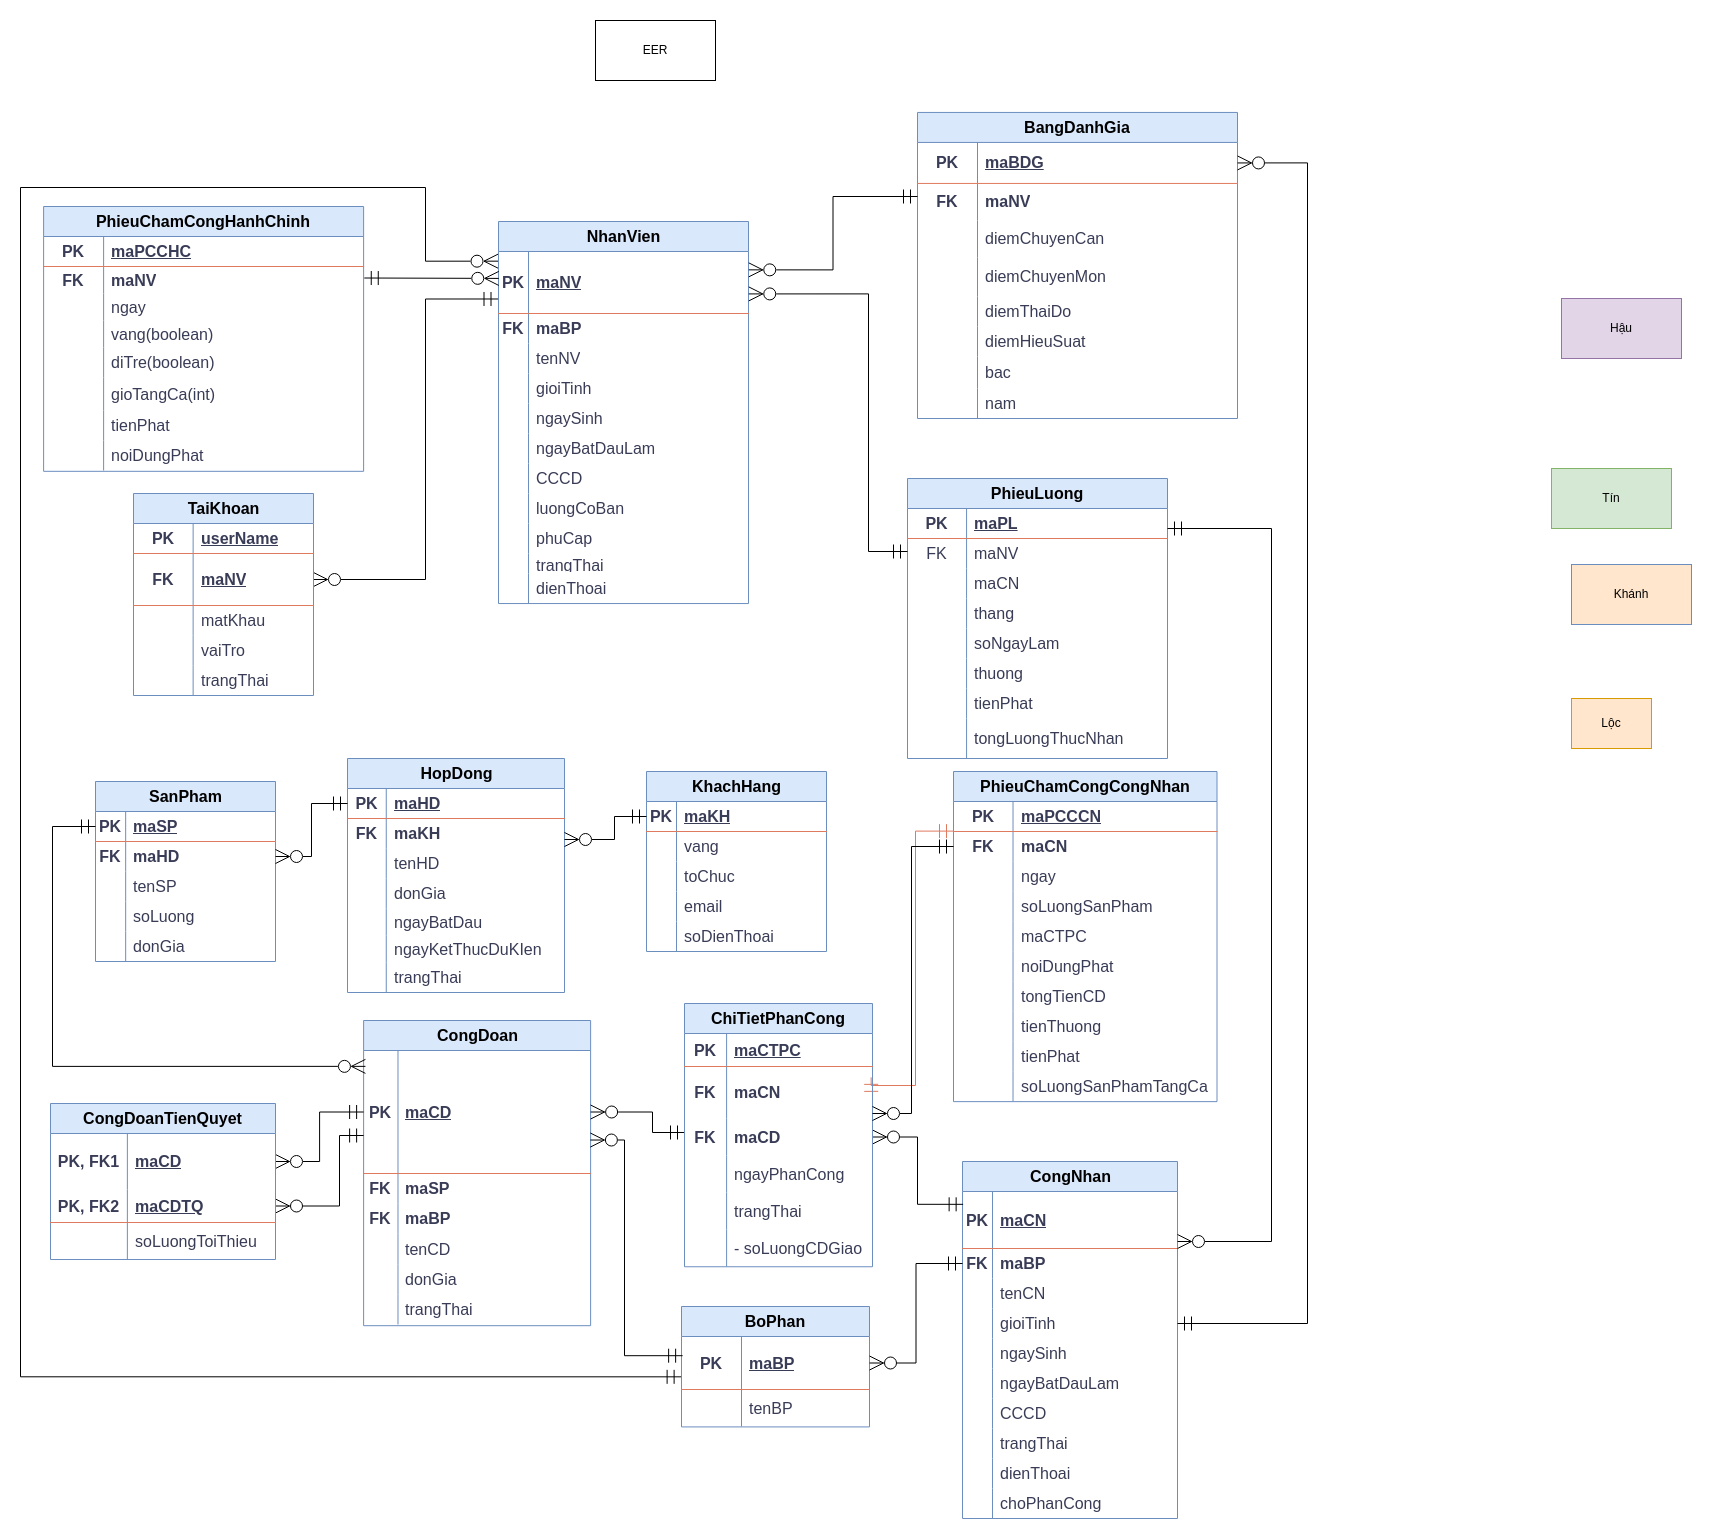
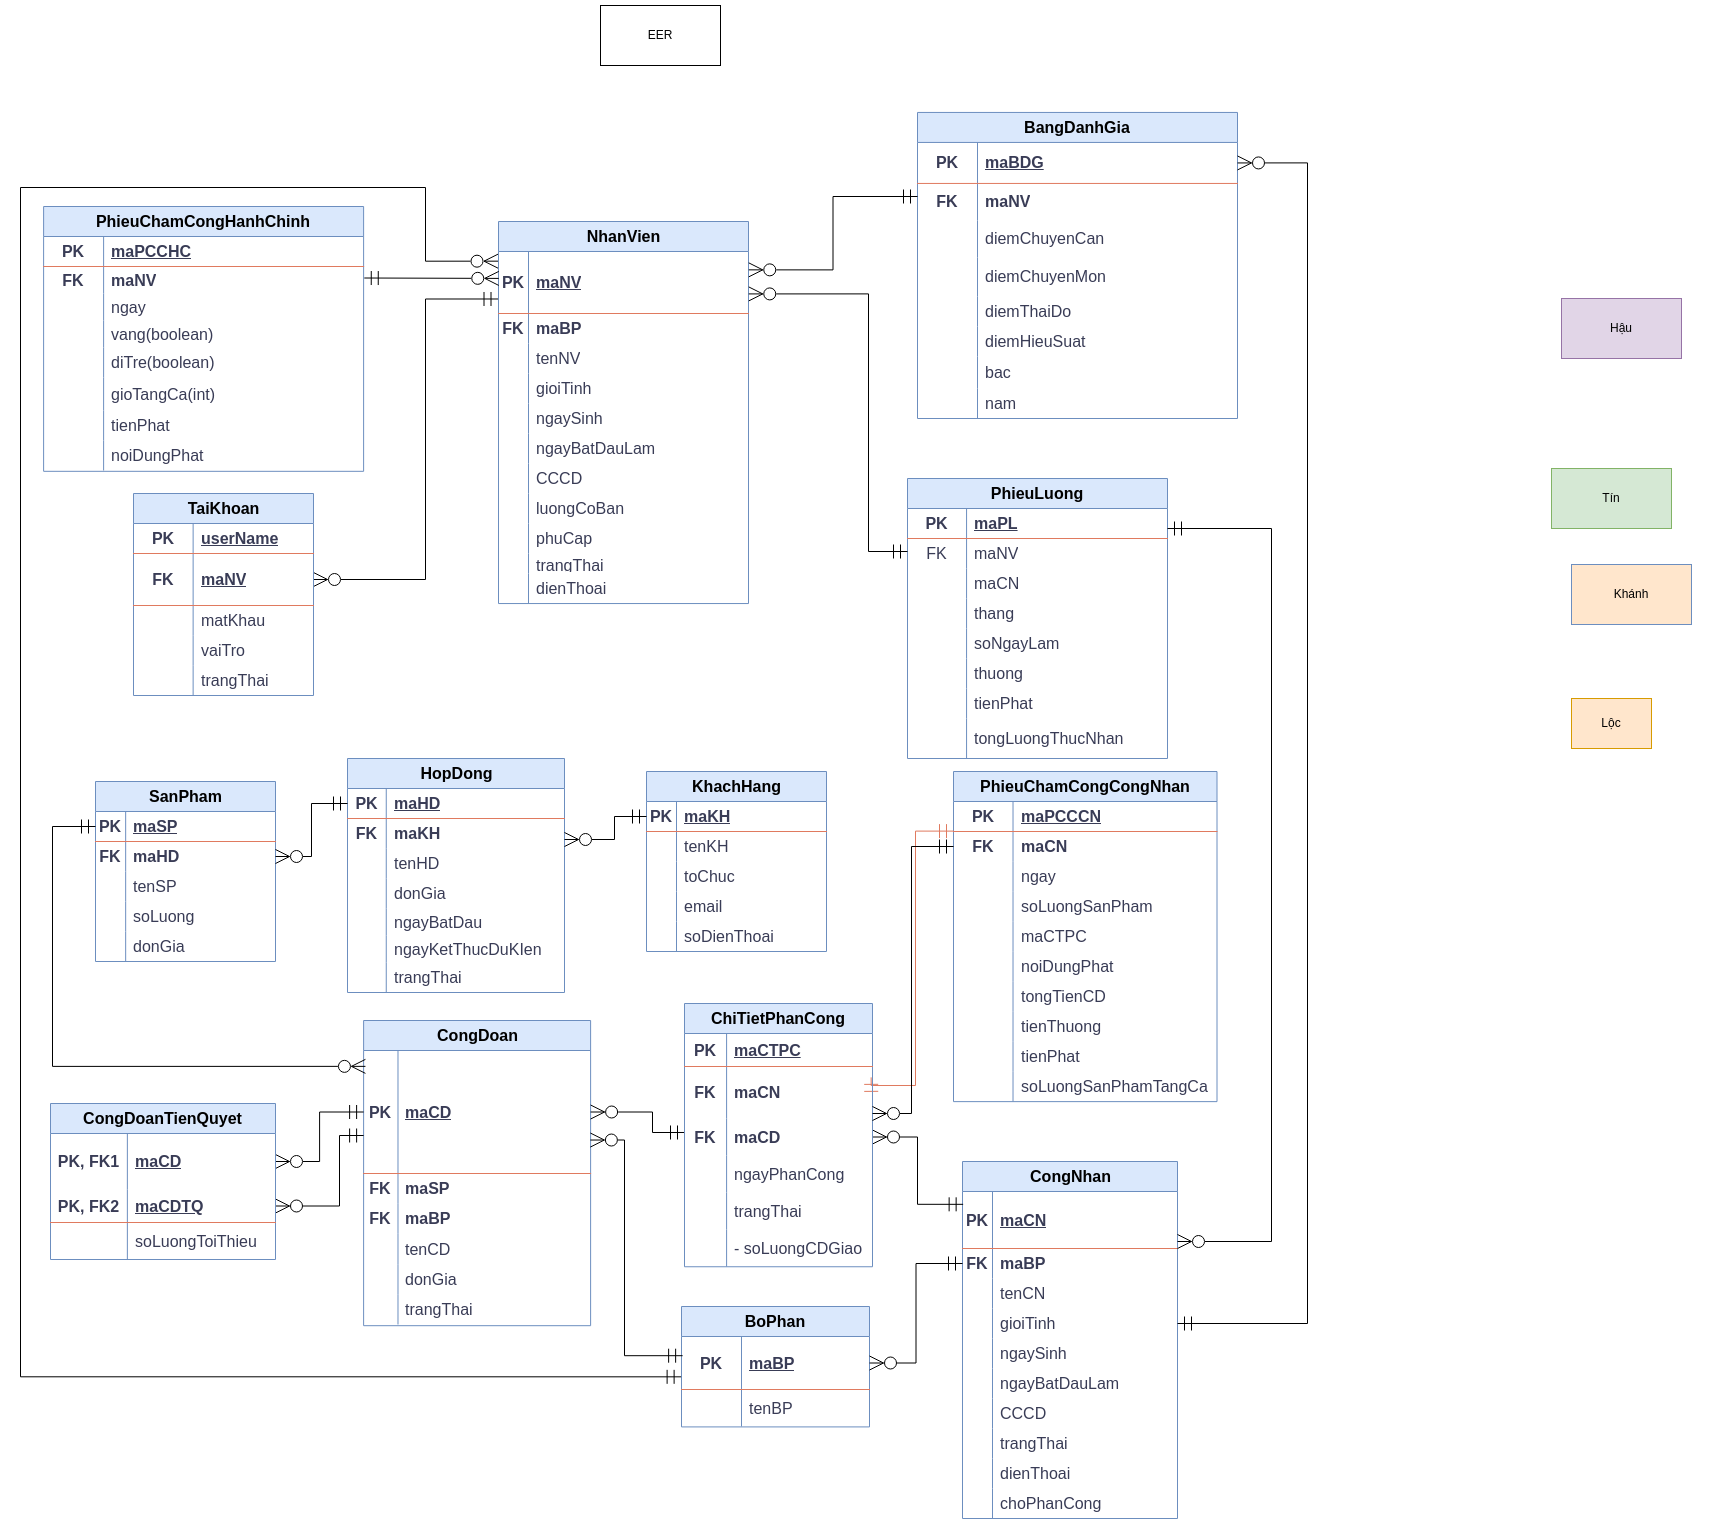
(656, 51) -> (661, 36)
(702, 847) -> (707, 847)
